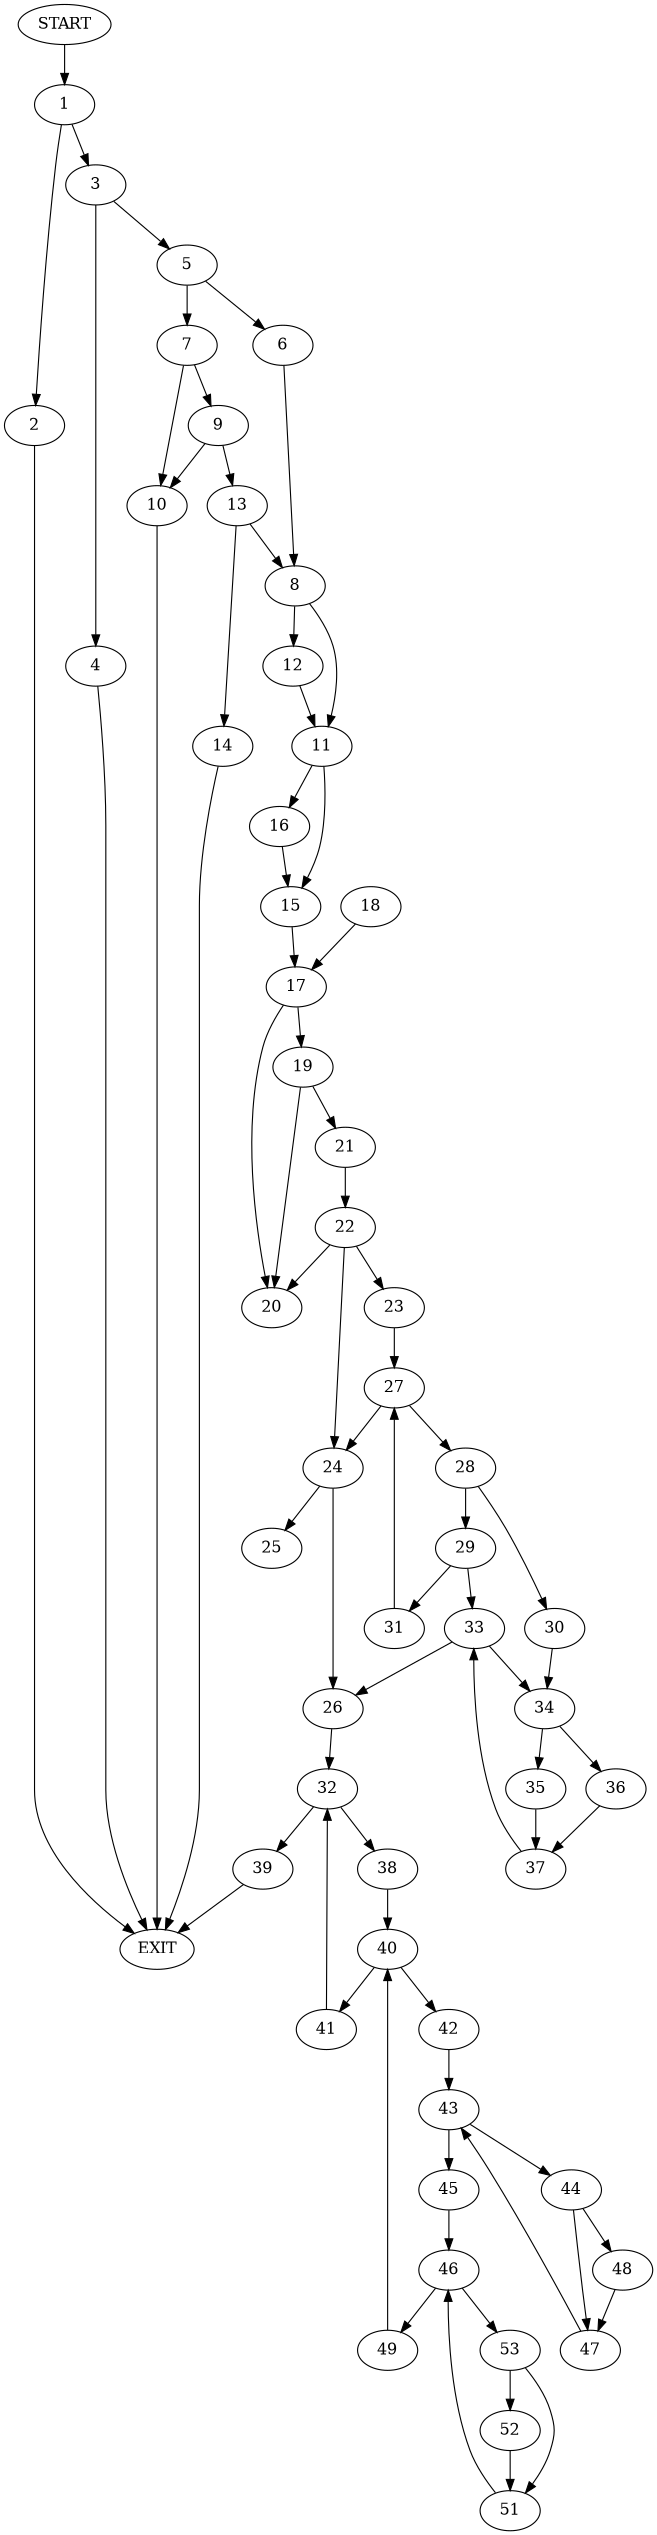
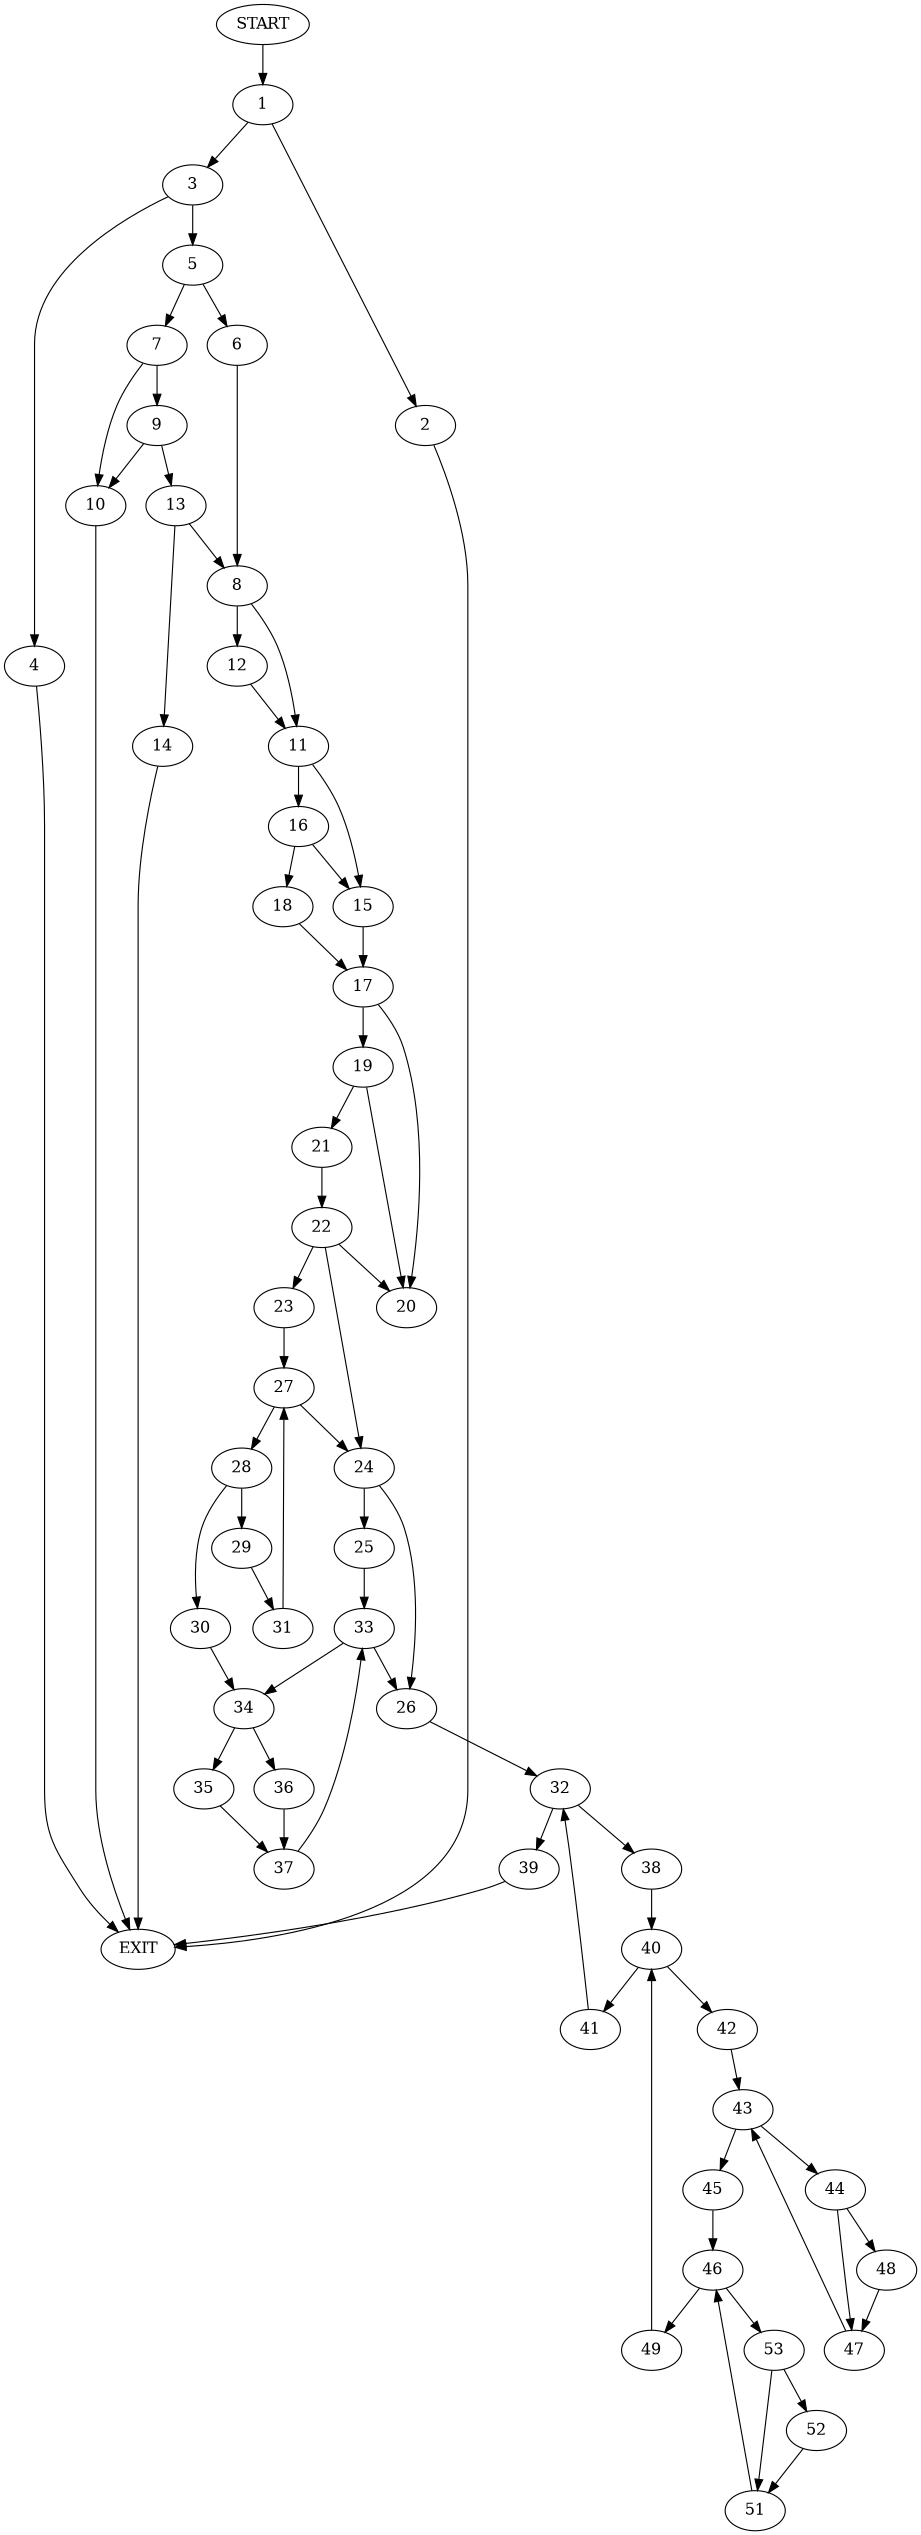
none -> (292, 861)
(469, 1583) -> (364, 1583)
